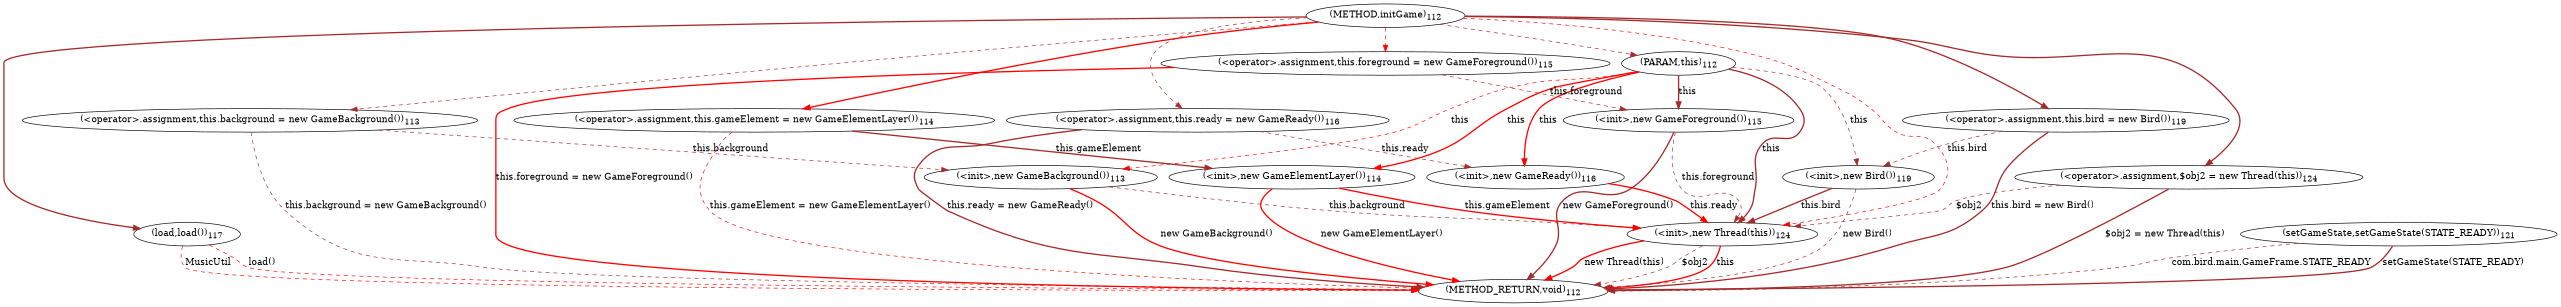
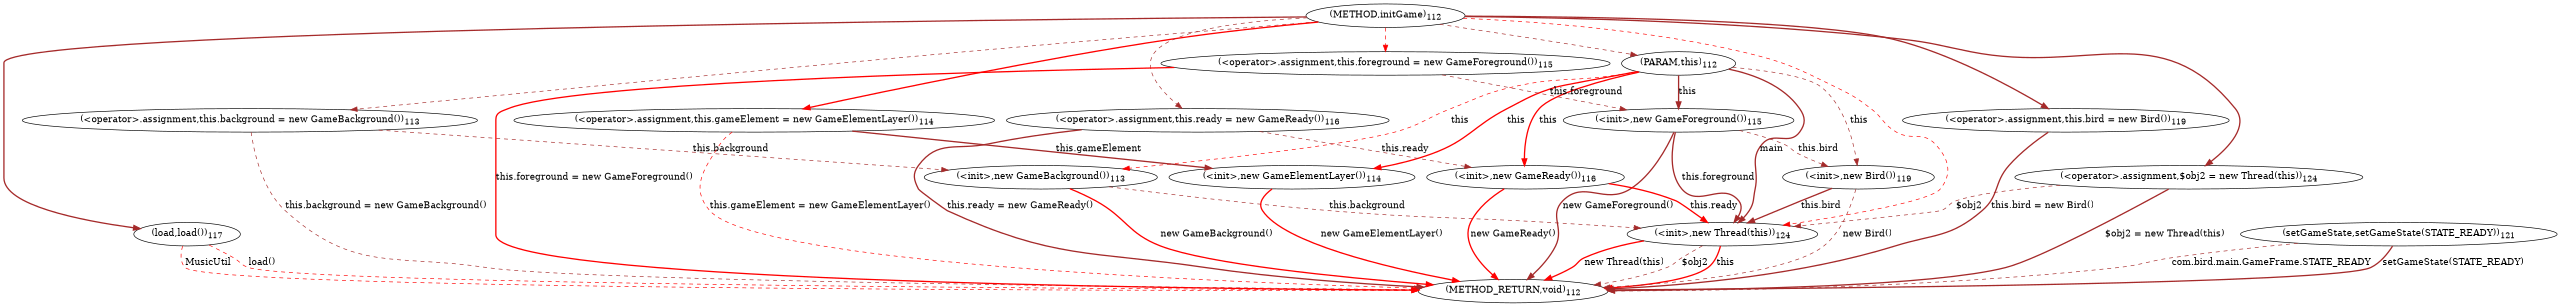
(1945, 144) -> (1782, 143)
(1771, 149) -> (1771, 149)
(1690, 195) -> (1690, 195)
(1485, 213) -> none
none -> (1469, 229)
